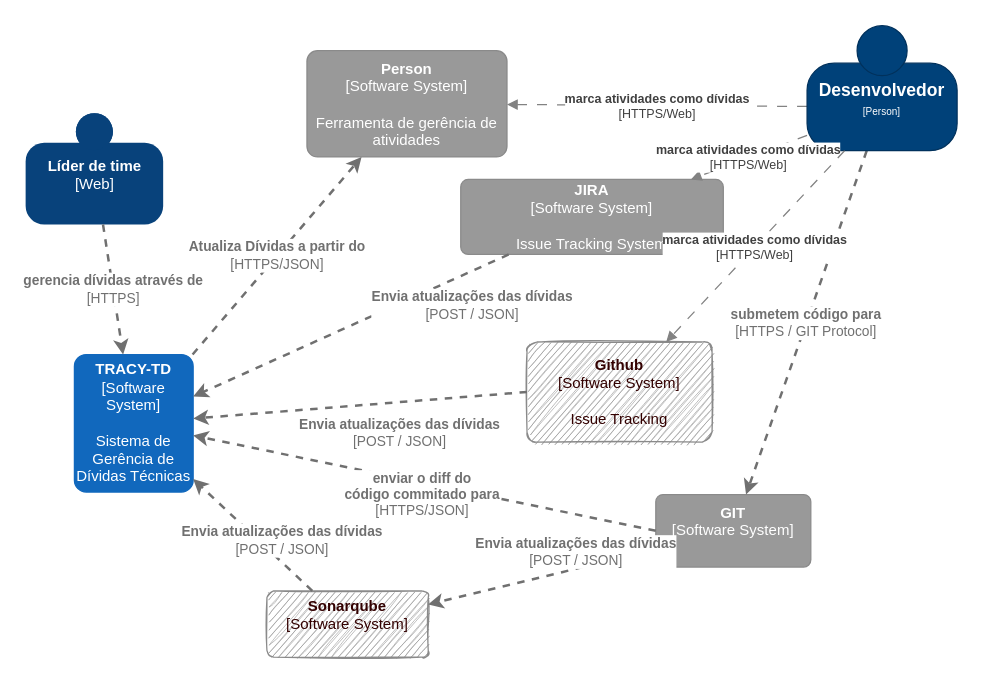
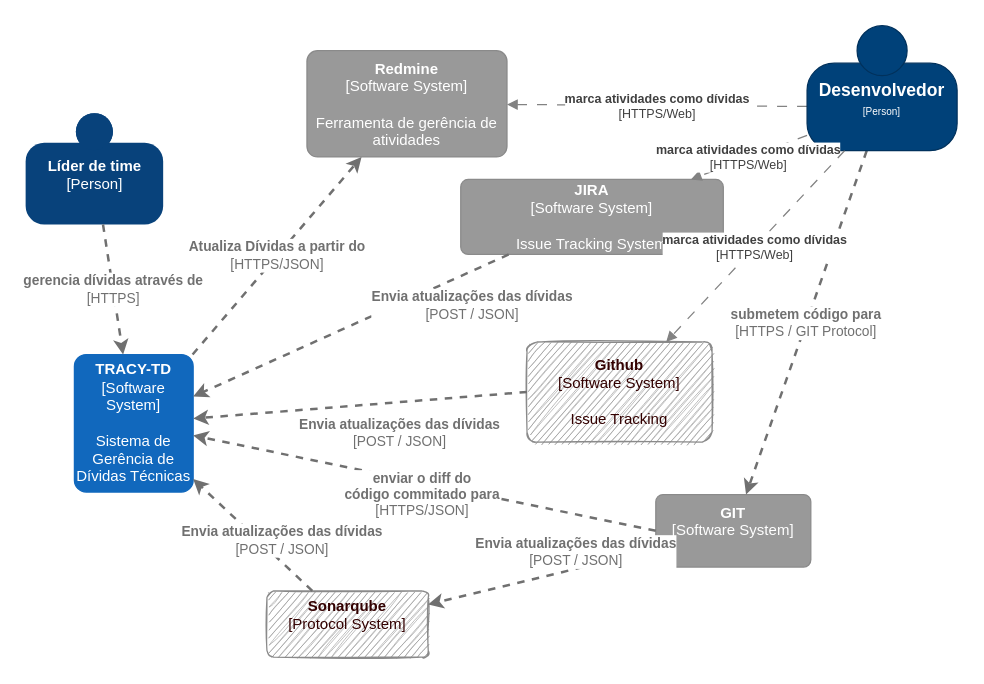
(407, 104) -> (407, 104)
(95, 184) -> (95, 184)
(348, 624) -> (348, 624)
